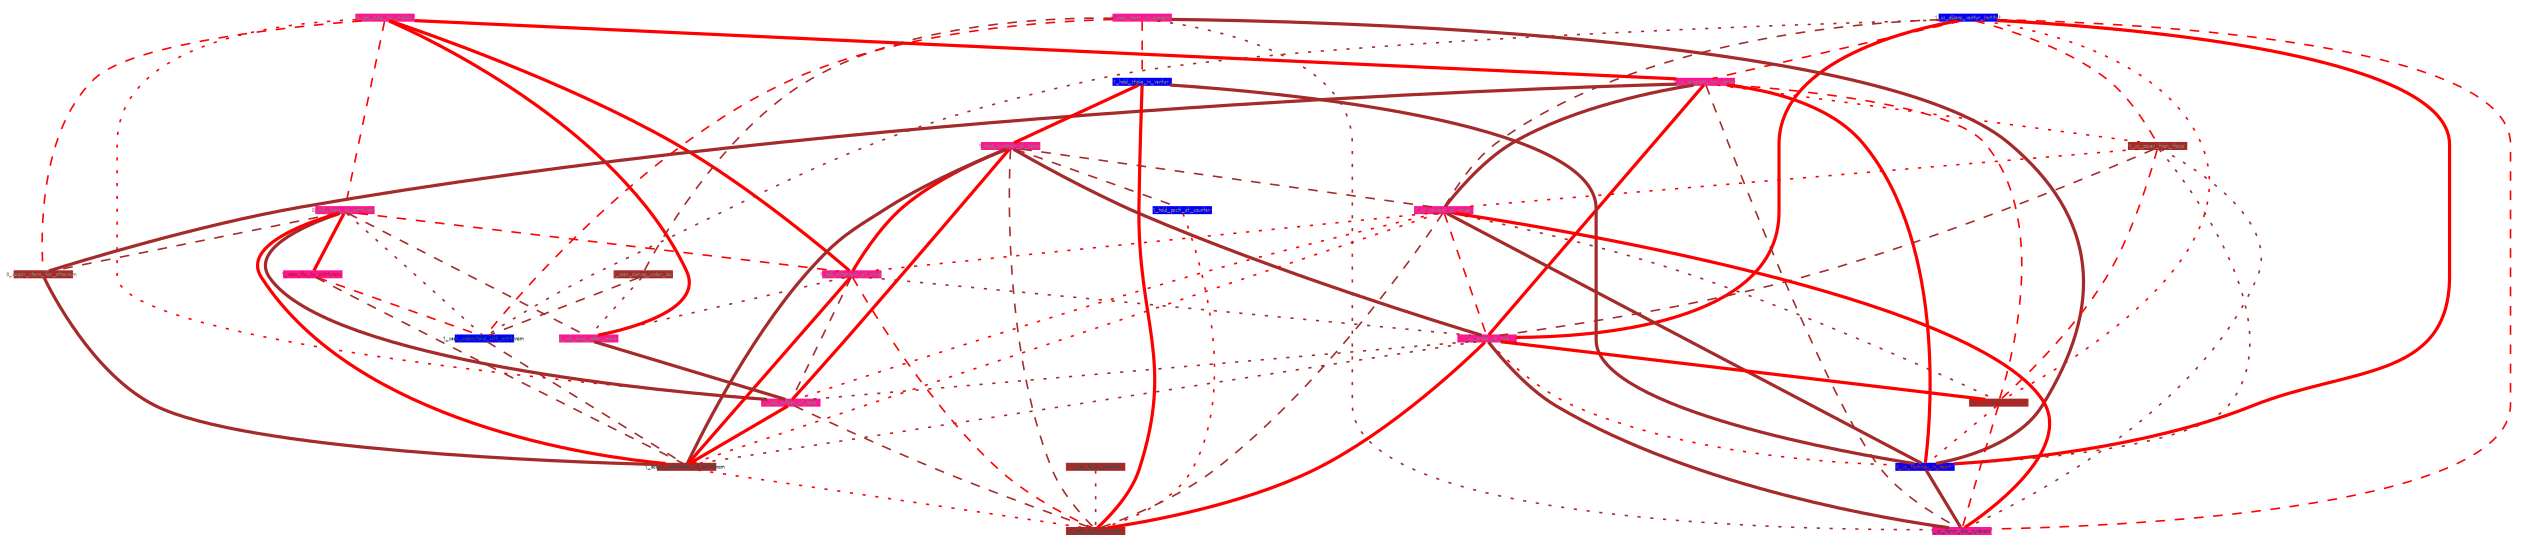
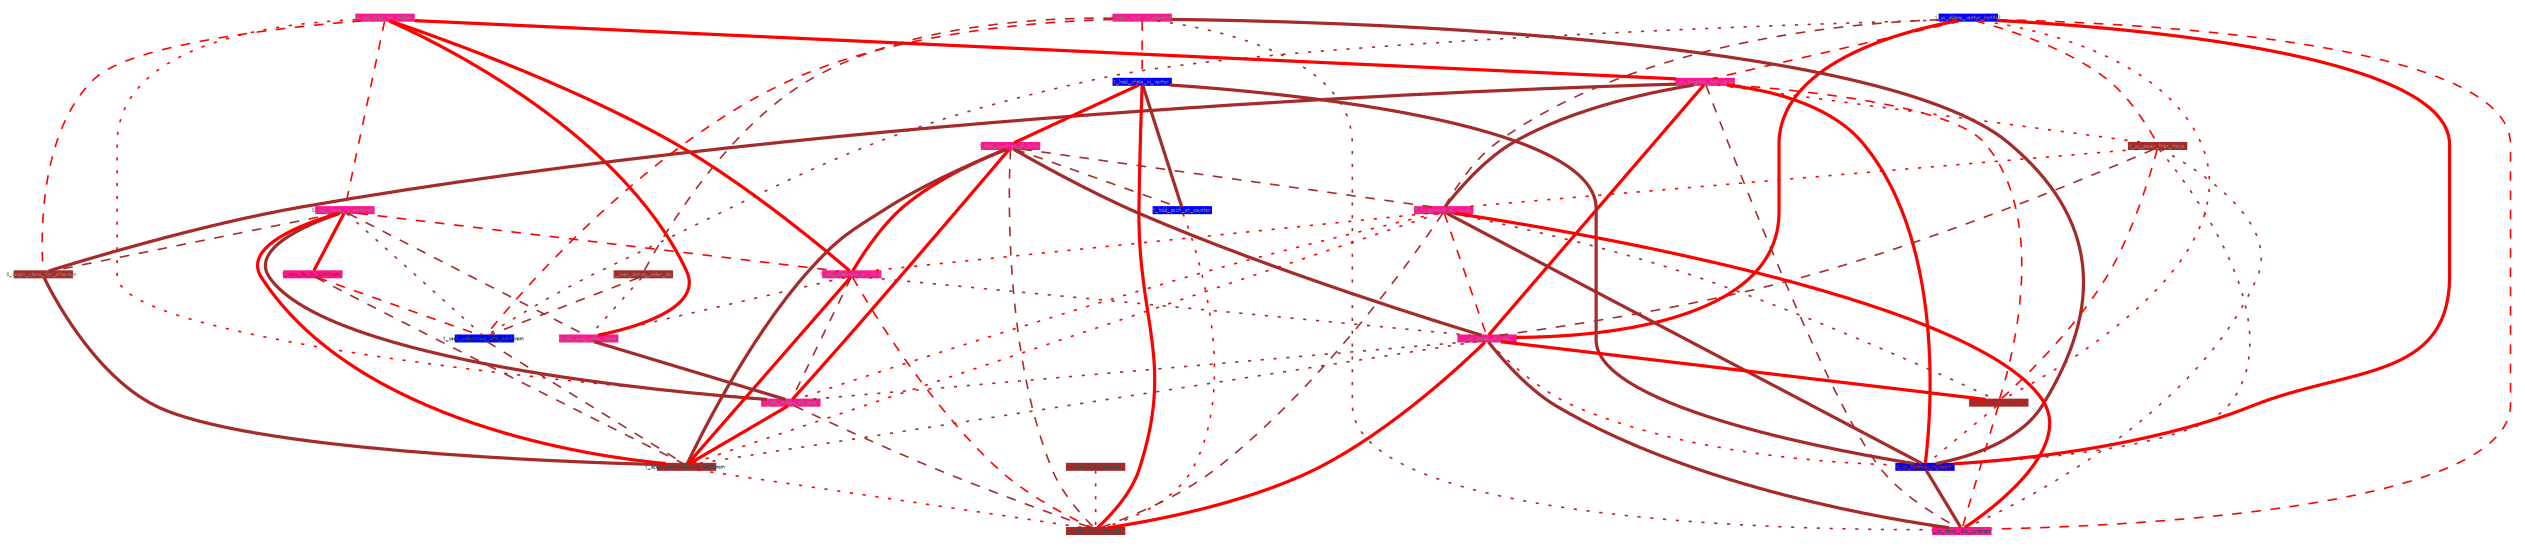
none -> (1162, 146)
